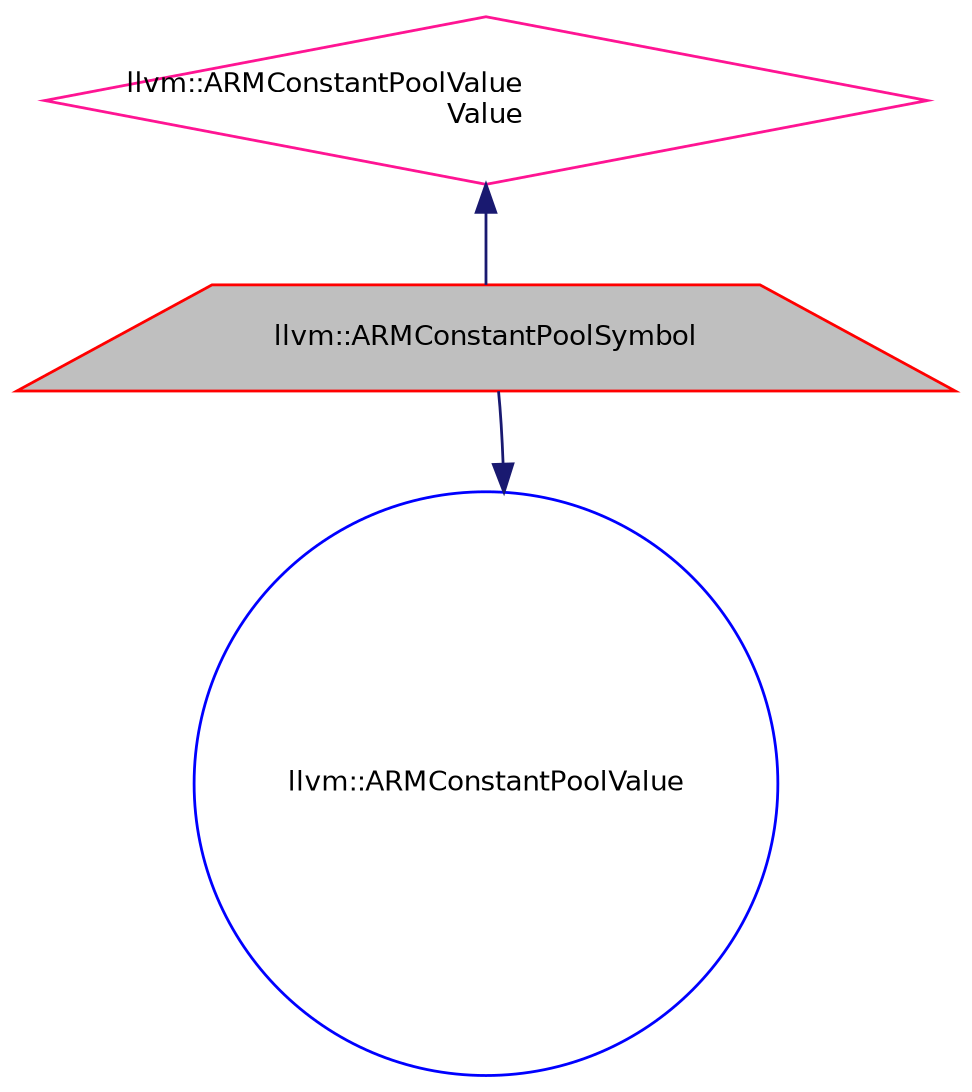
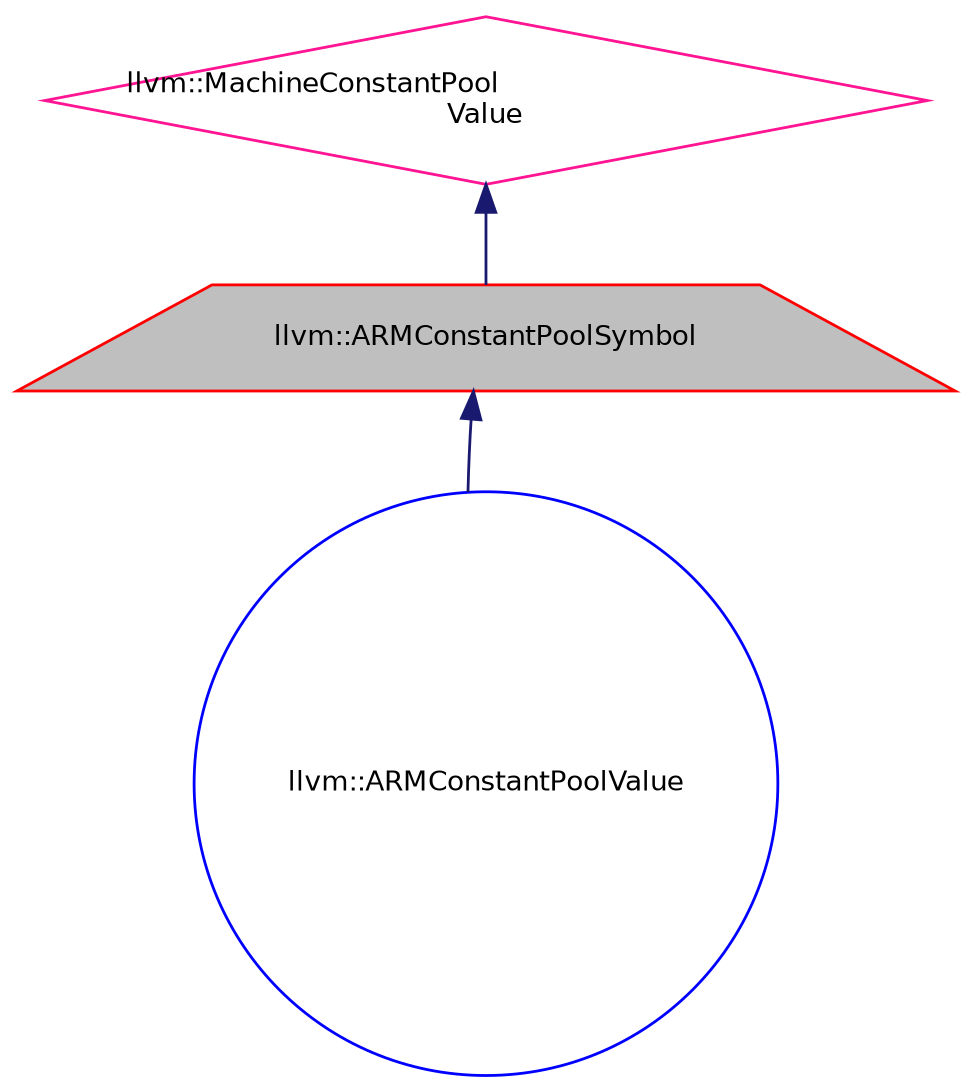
(486, 101) -> (486, 101)
(501, 428) -> (469, 456)
